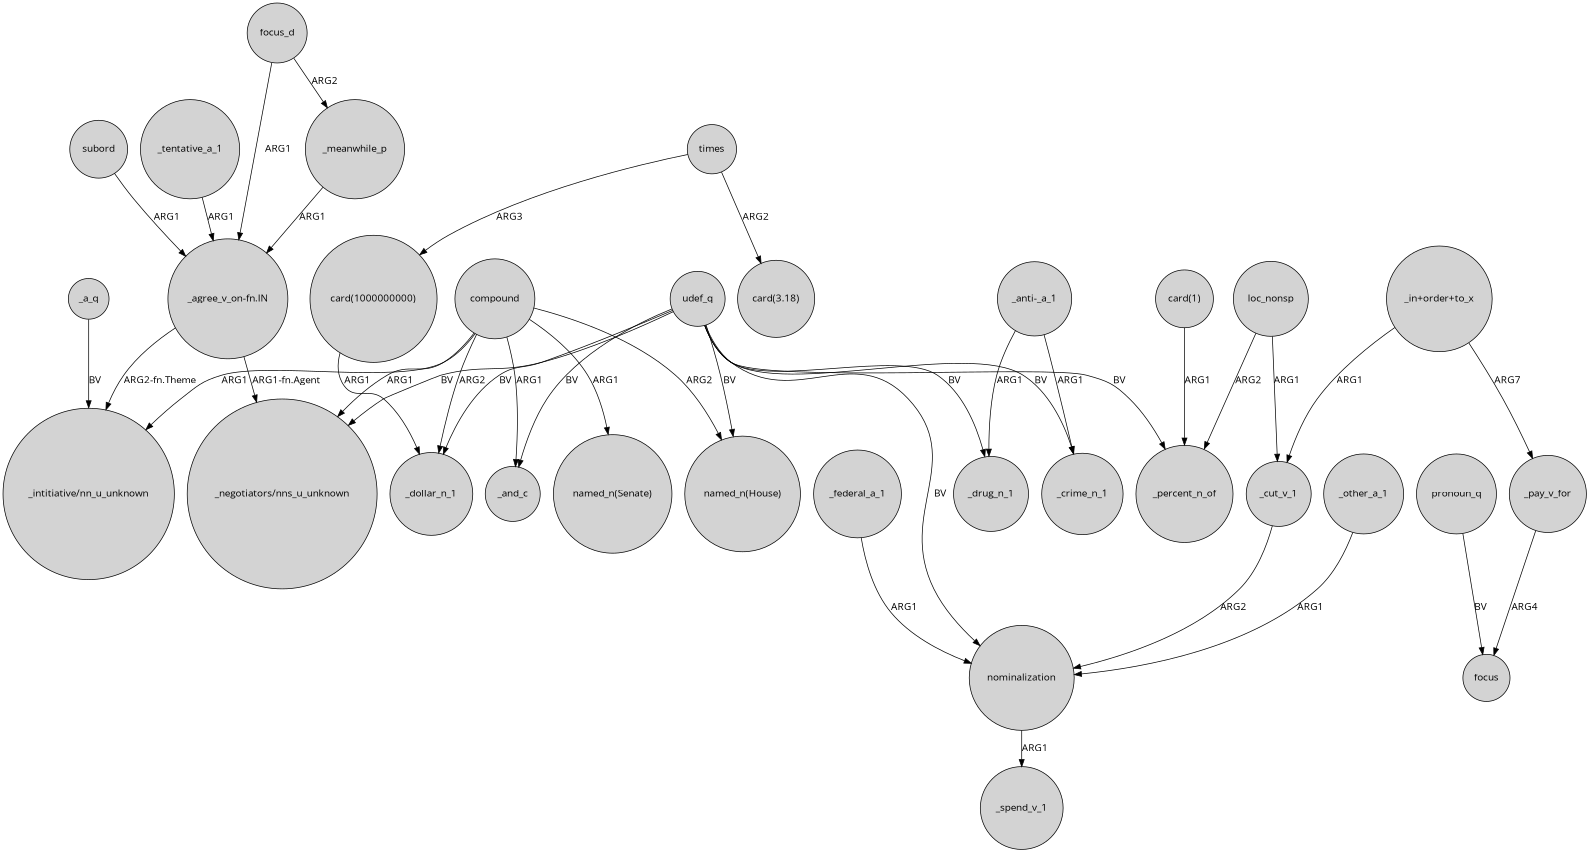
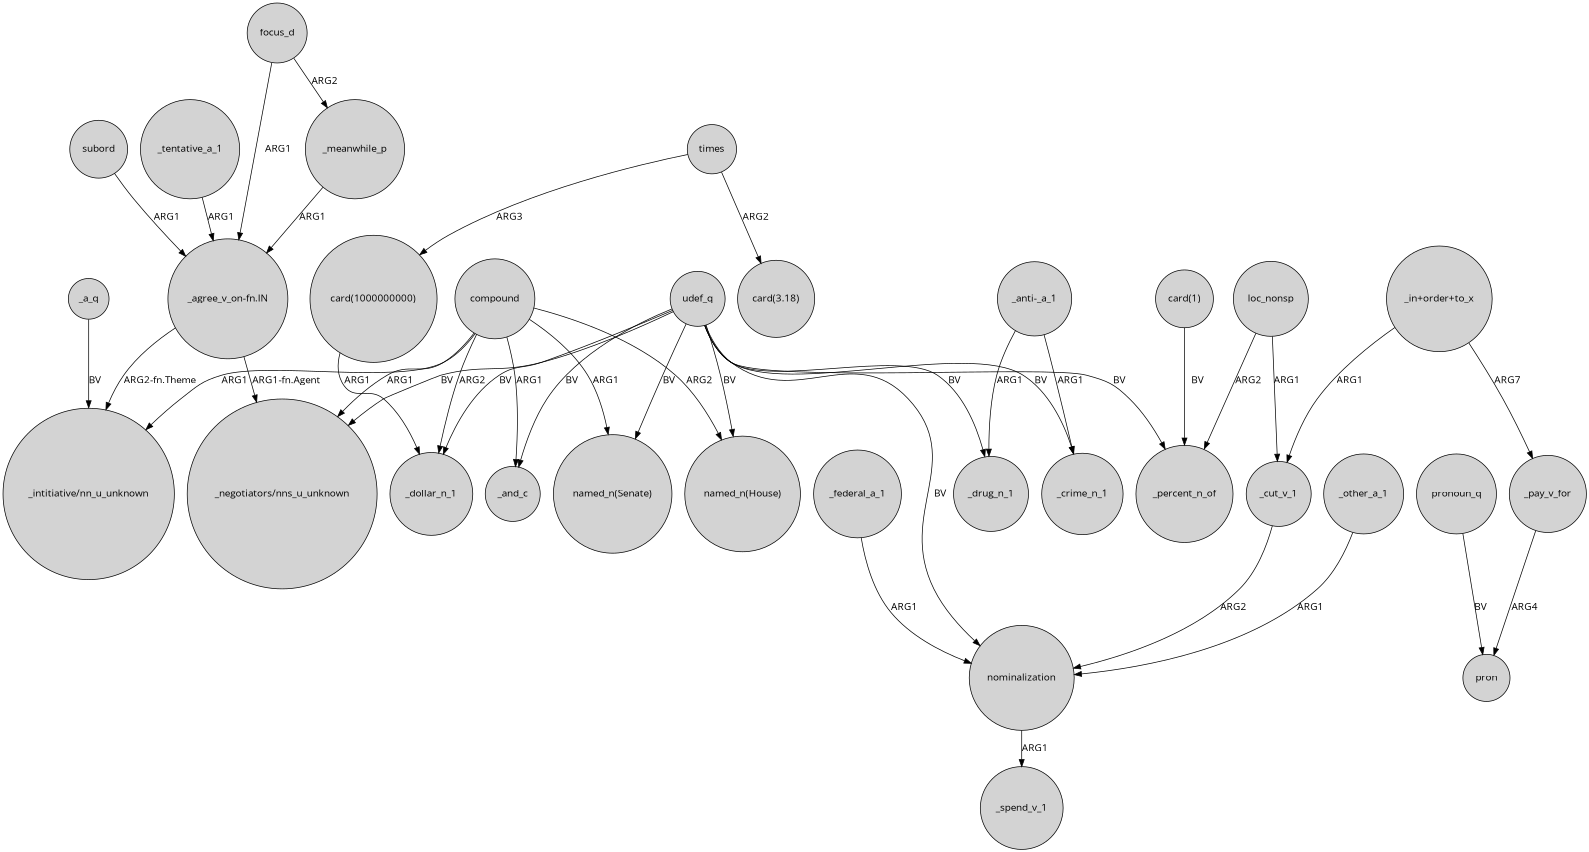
none -> (662, 378)
(1198, 381) -> (1198, 381)
(1486, 678) -> (1486, 678)
